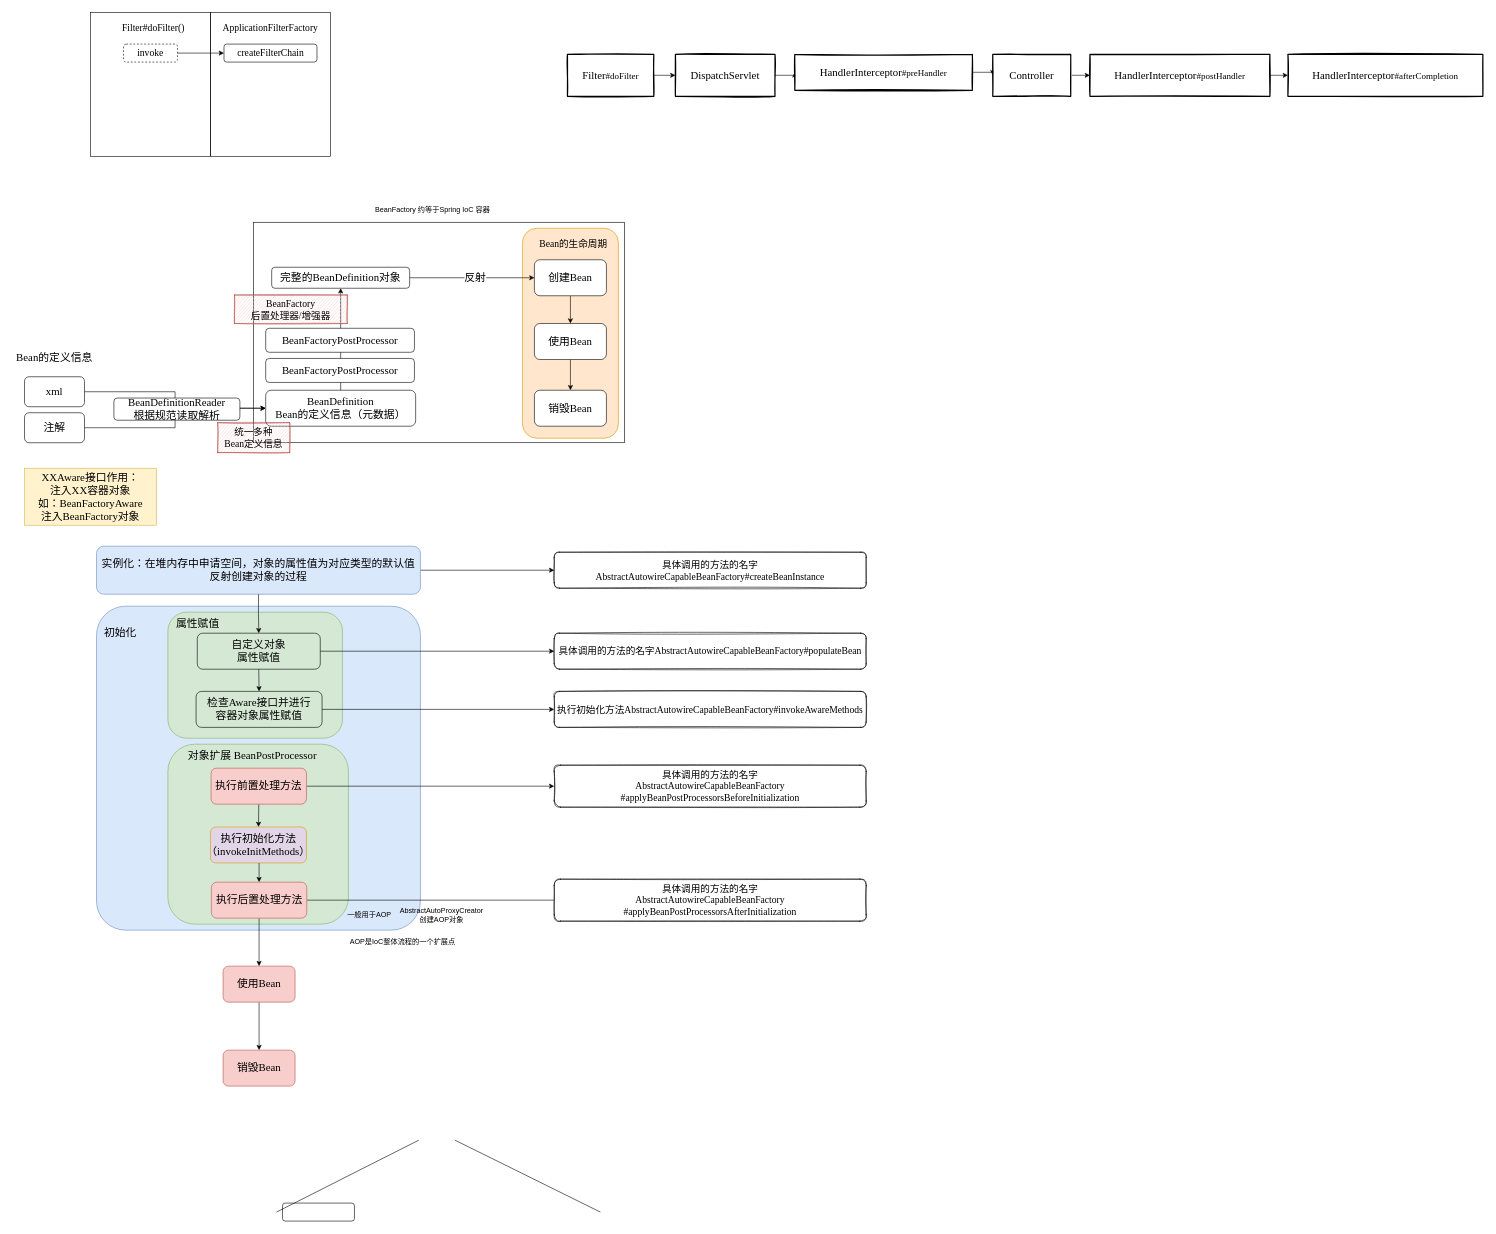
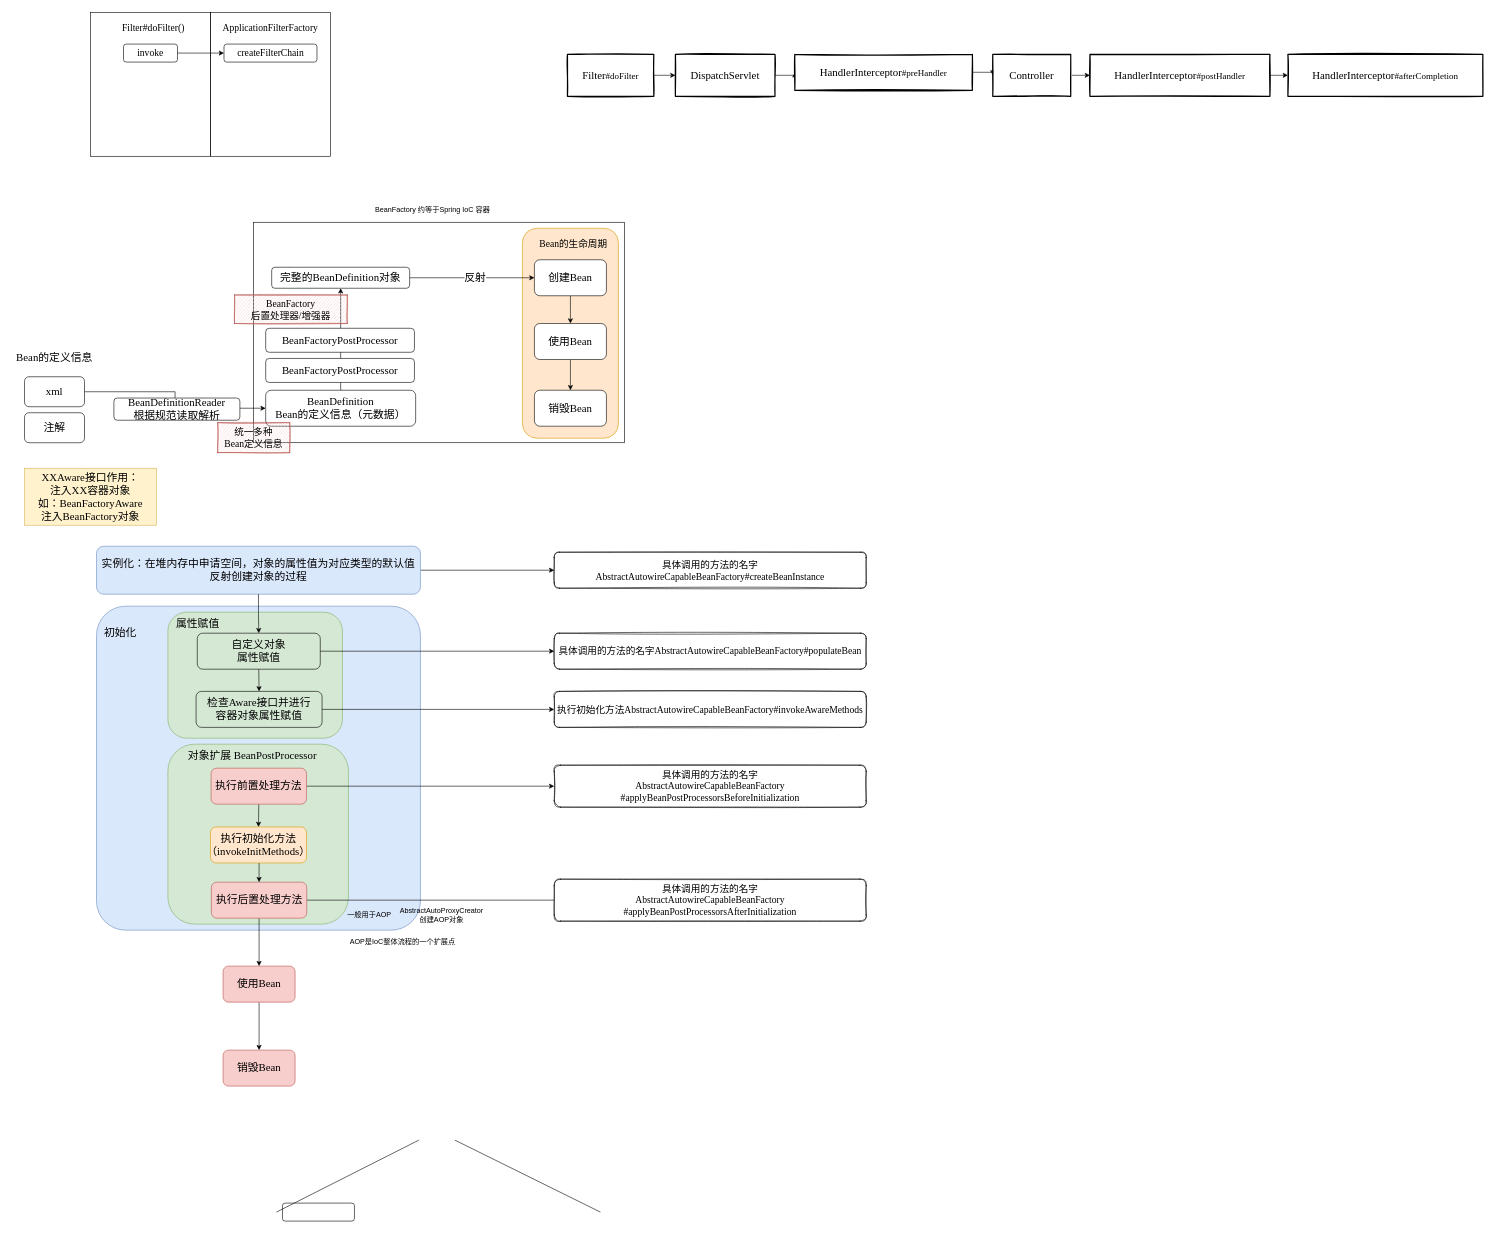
(150, 53) -> (150, 53)
(134, 428) -> none
(258, 845) -> (258, 845)
